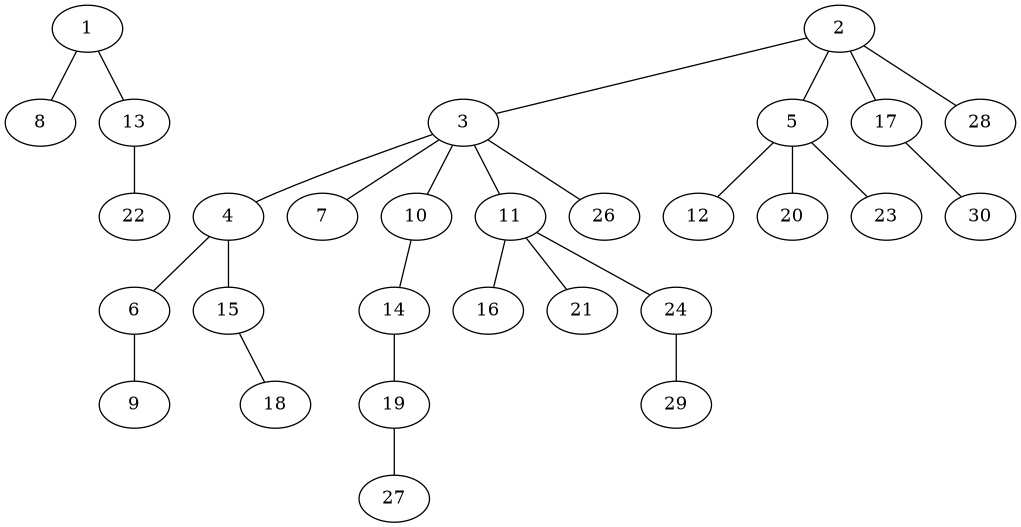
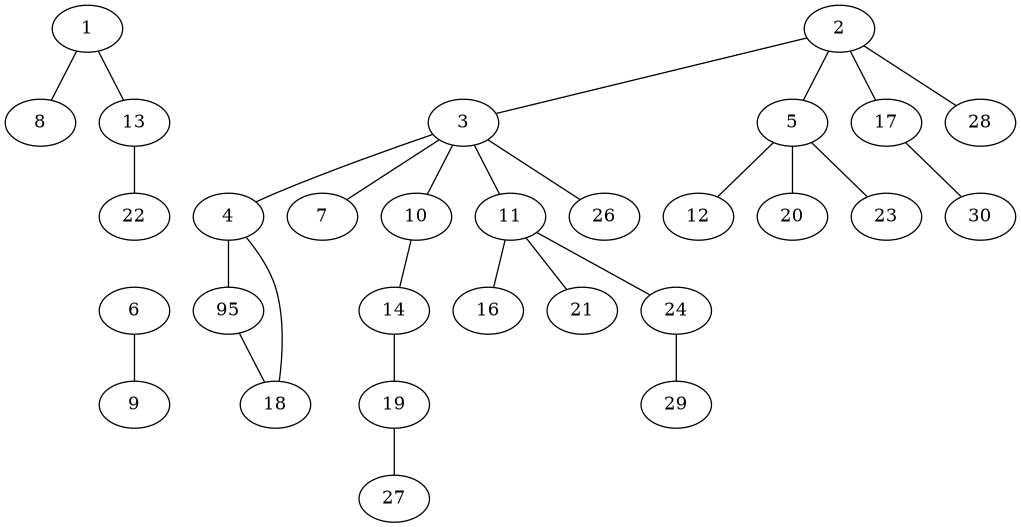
(182, 264) -> (279, 305)
(228, 311) -> (228, 311)
